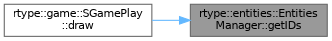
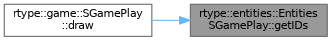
(259, 20) -> (259, 20)
